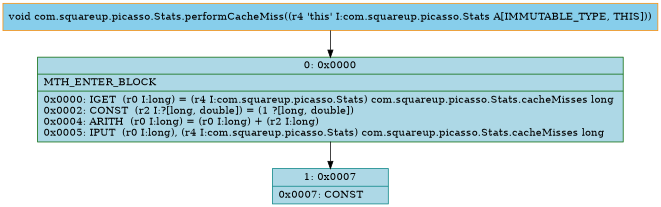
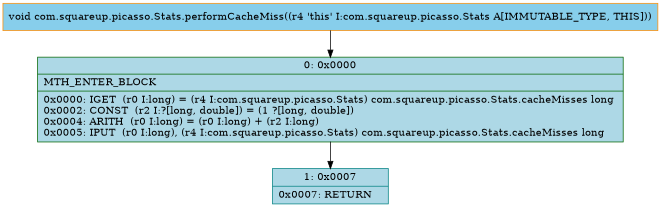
(326, 195) -> (330, 195)
